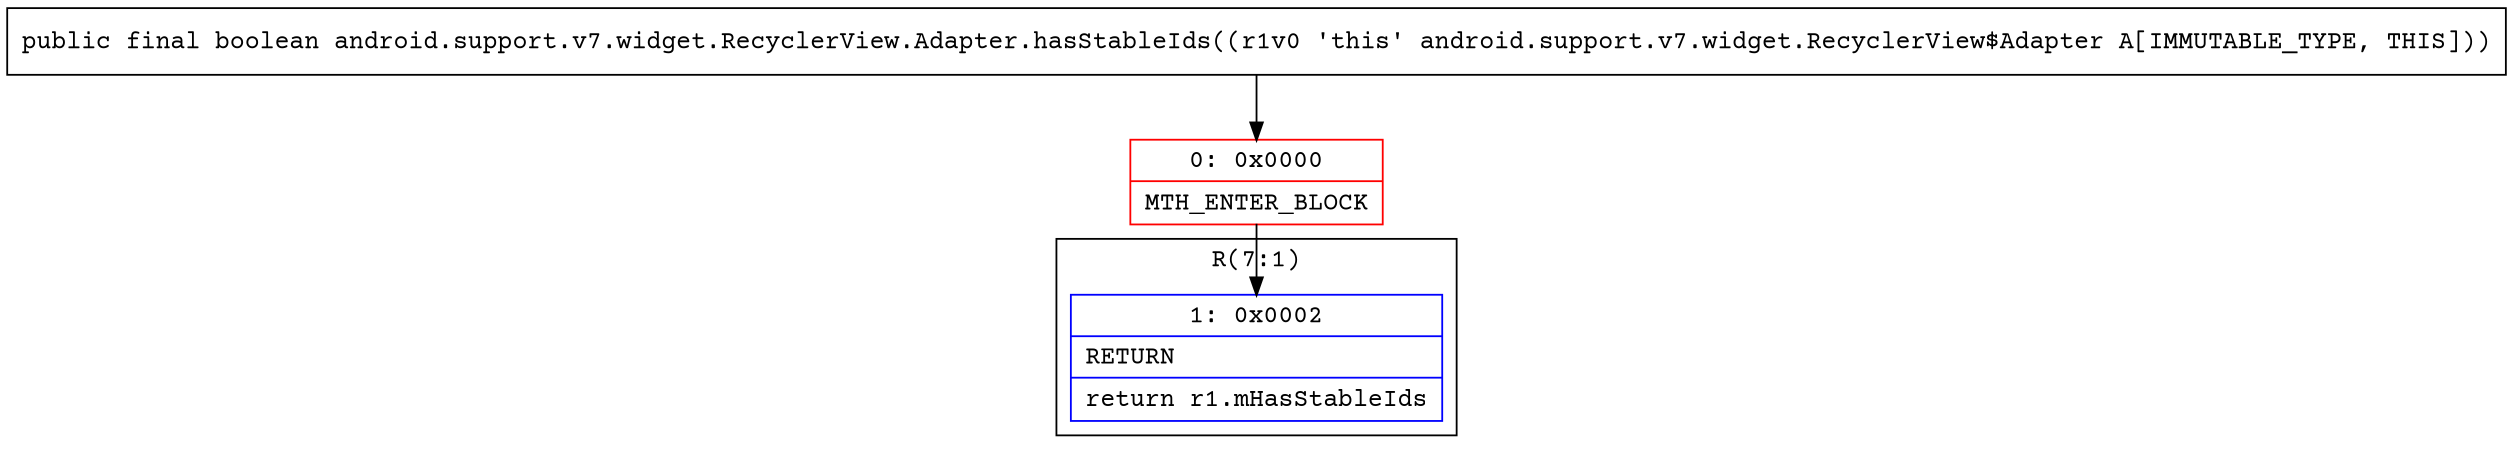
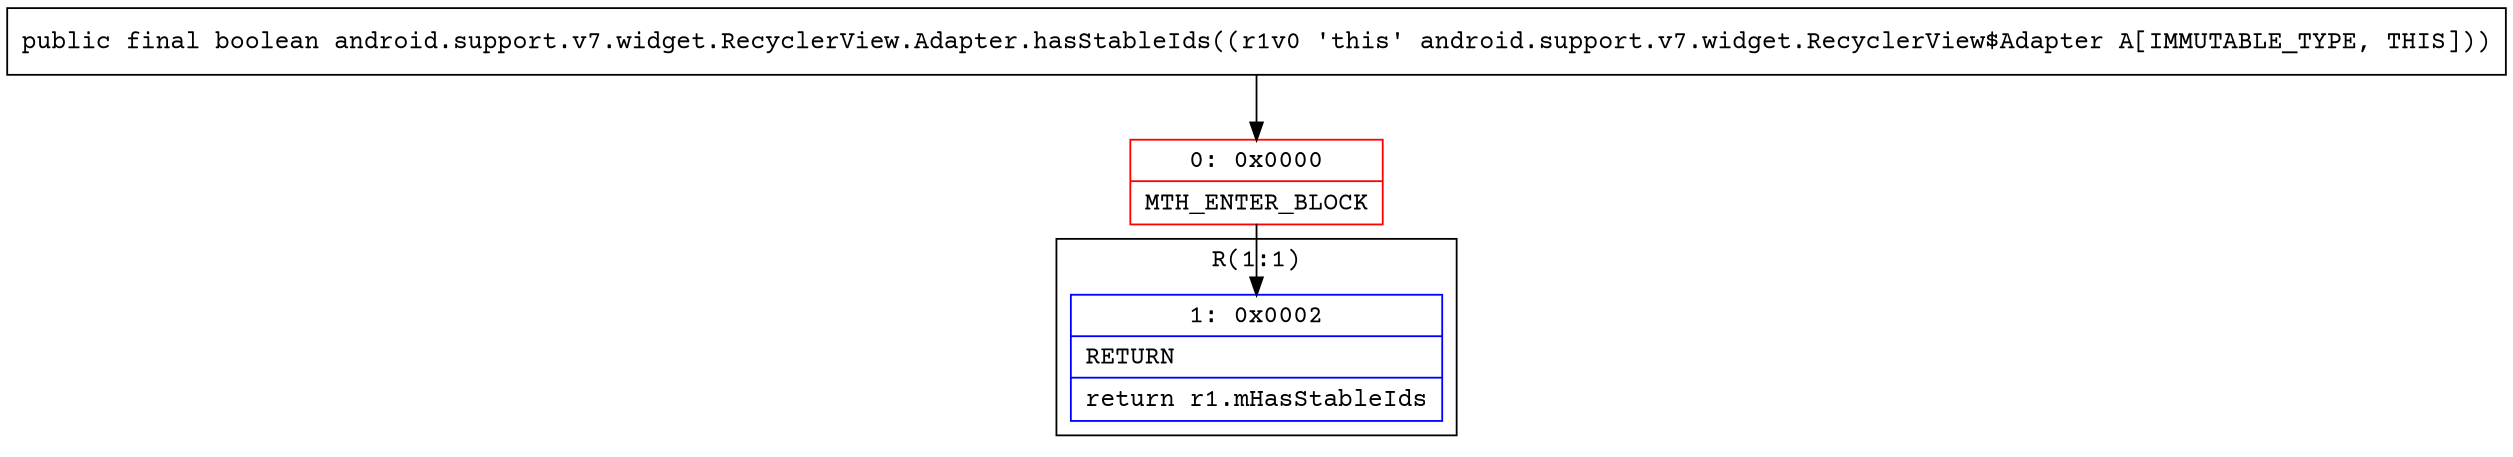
(1257, 260) -> (1257, 260)
